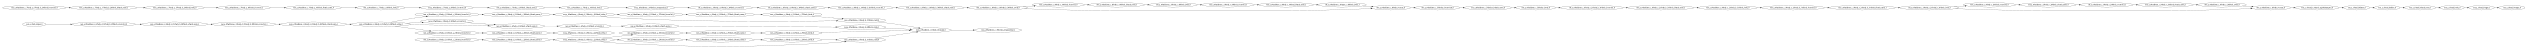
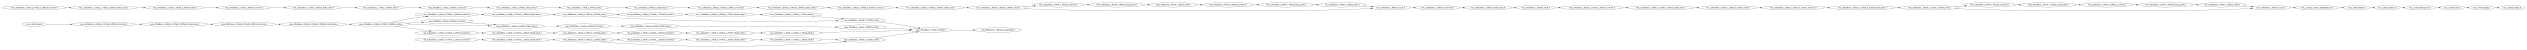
(617, 36) -> (616, 33)
